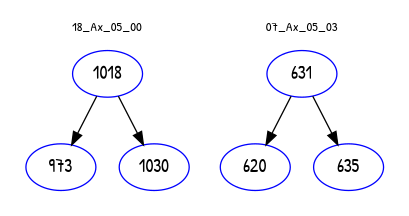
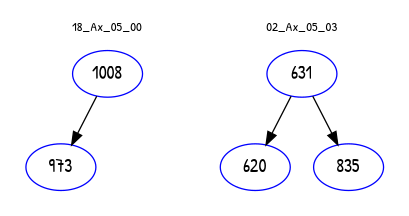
(302, 28) -> (302, 28)
(108, 74) -> (108, 74)
(154, 167) -> none
(349, 167) -> (349, 167)
